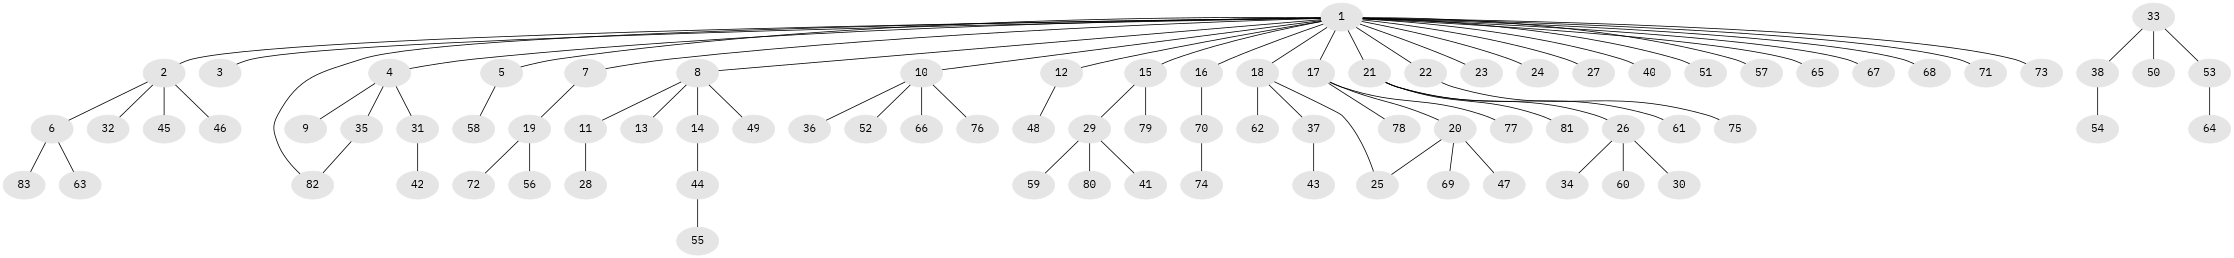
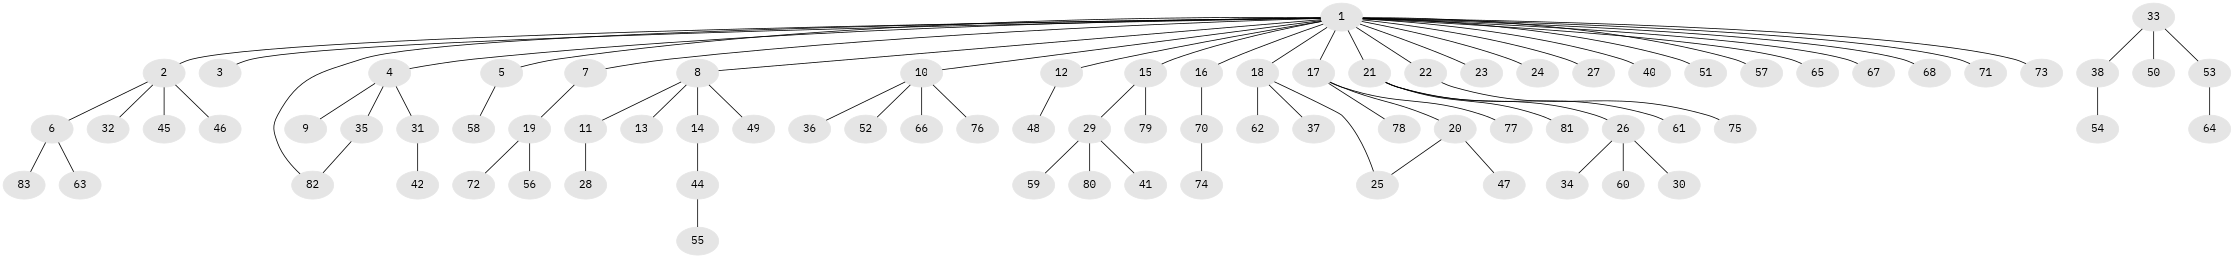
(1314, 185) -> none
(1448, 185) -> none
